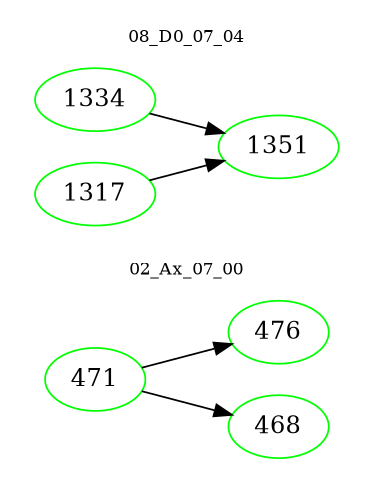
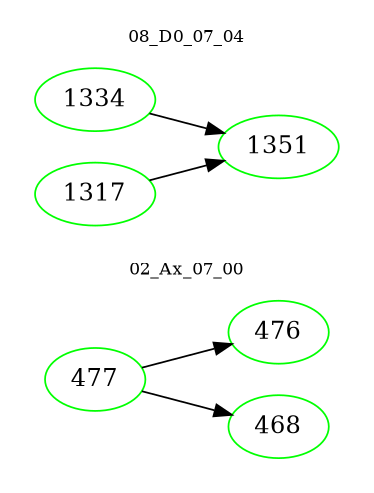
(95, 379) -> (95, 379)
